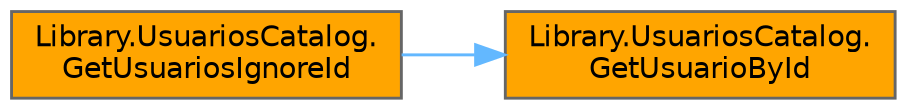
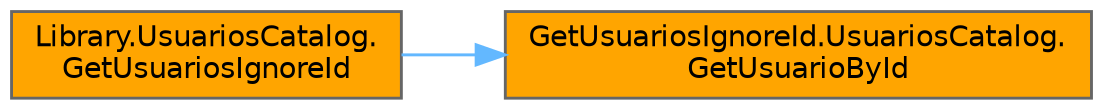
(700, 55) -> (798, 55)
